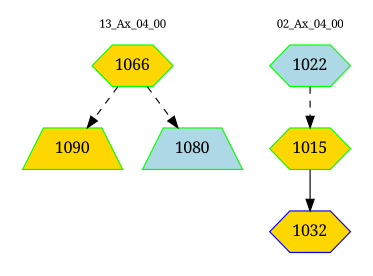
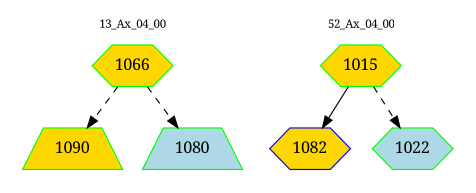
(310, 25) -> (361, 25)
(310, 102) -> (384, 102)
(310, 232) -> (310, 149)
